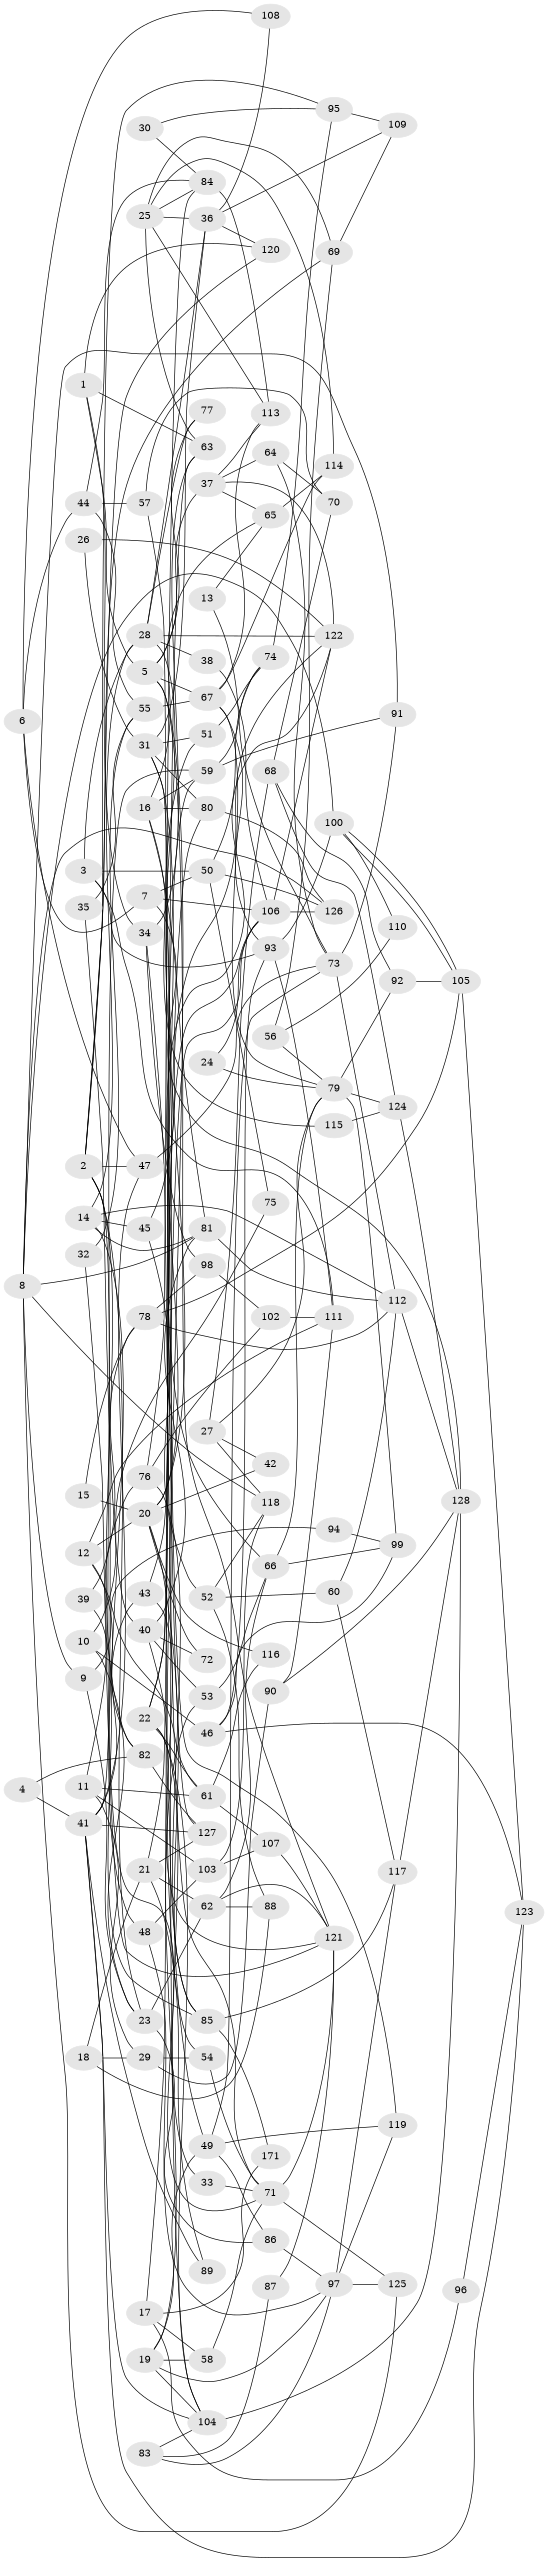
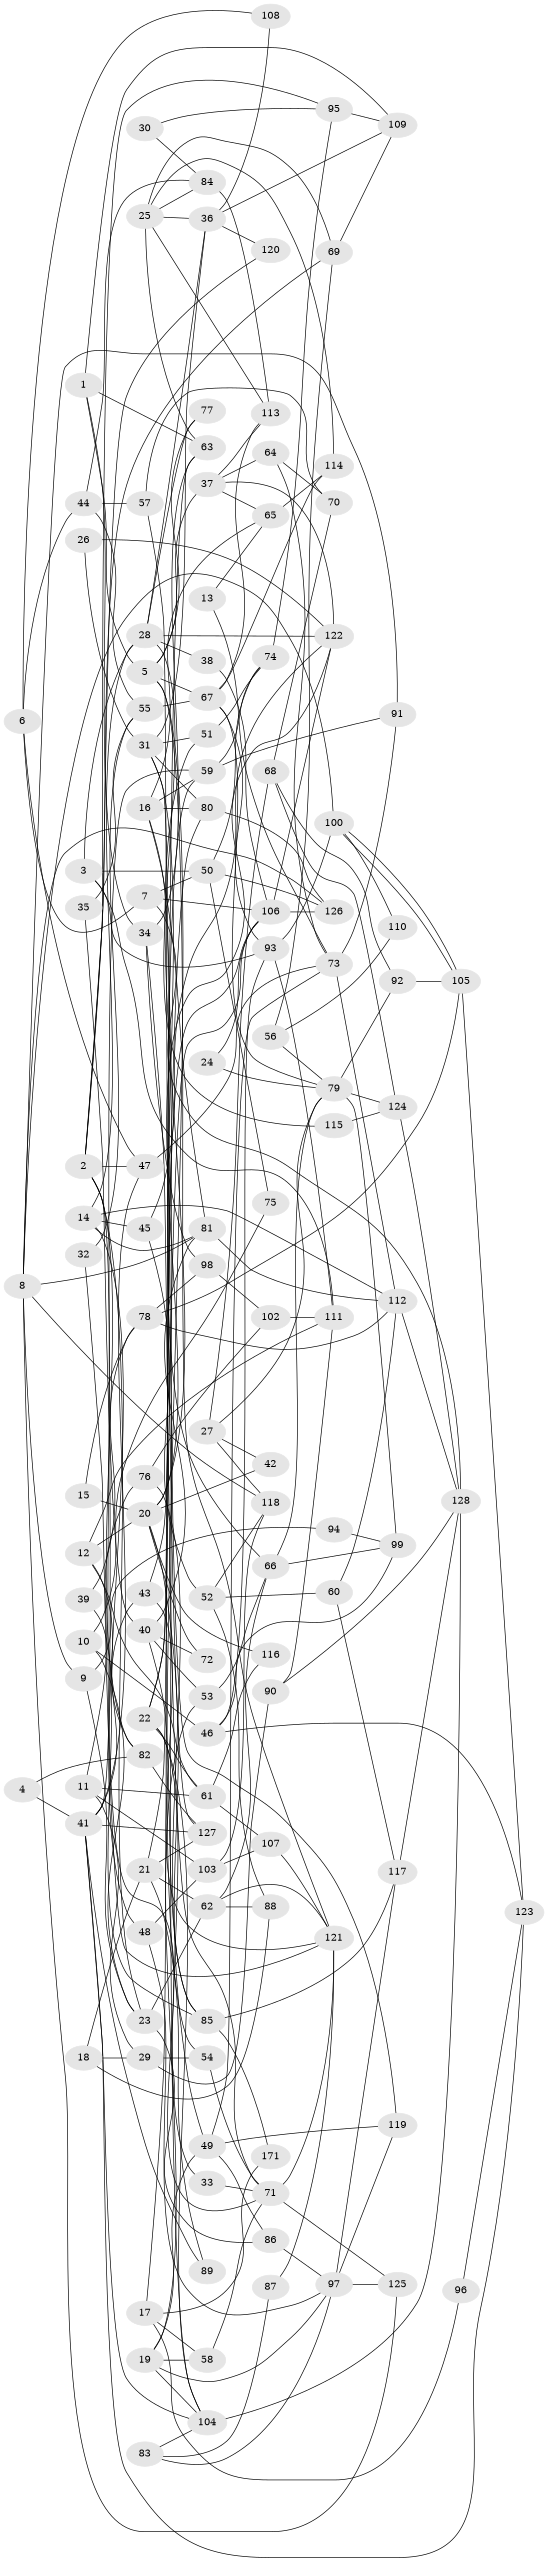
(132, 263) -> (130, 85)
(167, 827) -> none
